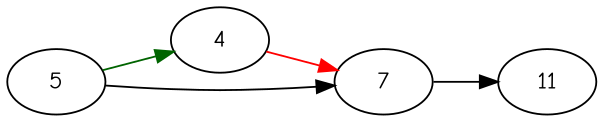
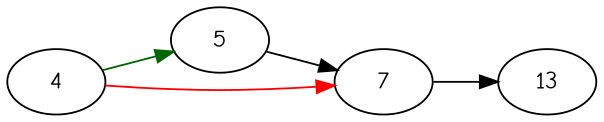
(129, 63) -> (129, 63)
(547, 82) -> (547, 82)
